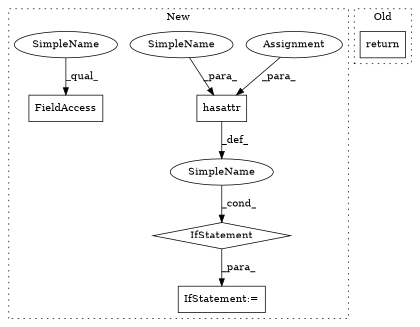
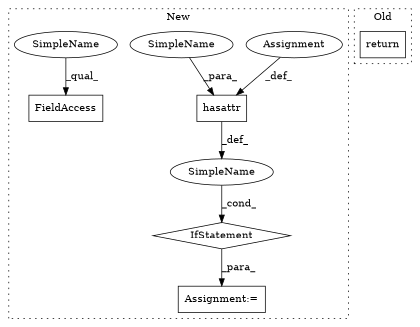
(279, 76) -> (279, 76)
(222, 299) -> (222, 299)
